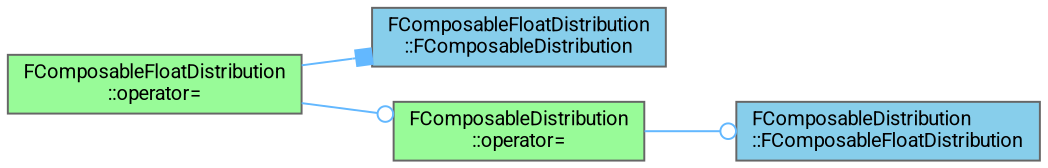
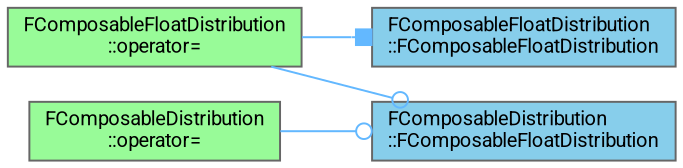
(519, 37) -> (524, 37)
(339, 108) -> (332, 82)
